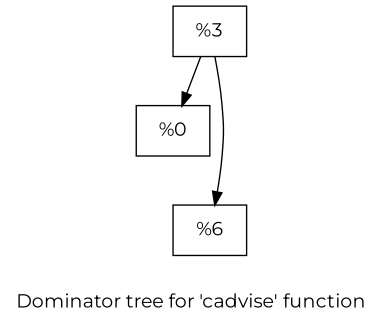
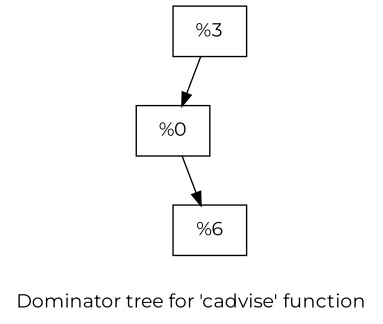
(223, 124) -> (189, 174)
